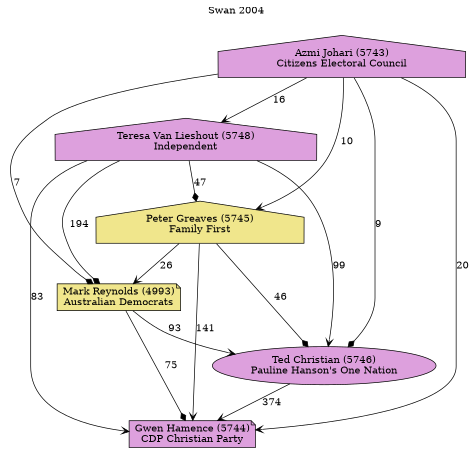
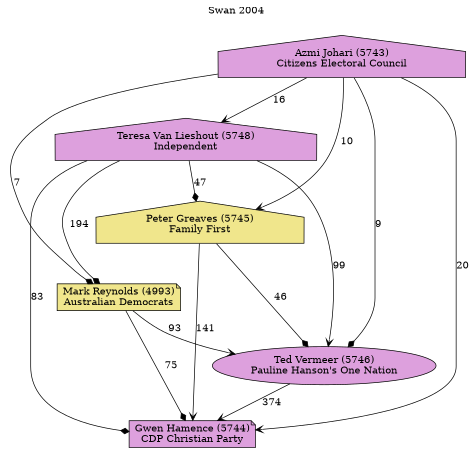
(159, 261) -> none
(31, 311) -> (31, 311)
(324, 366) -> (324, 366)
